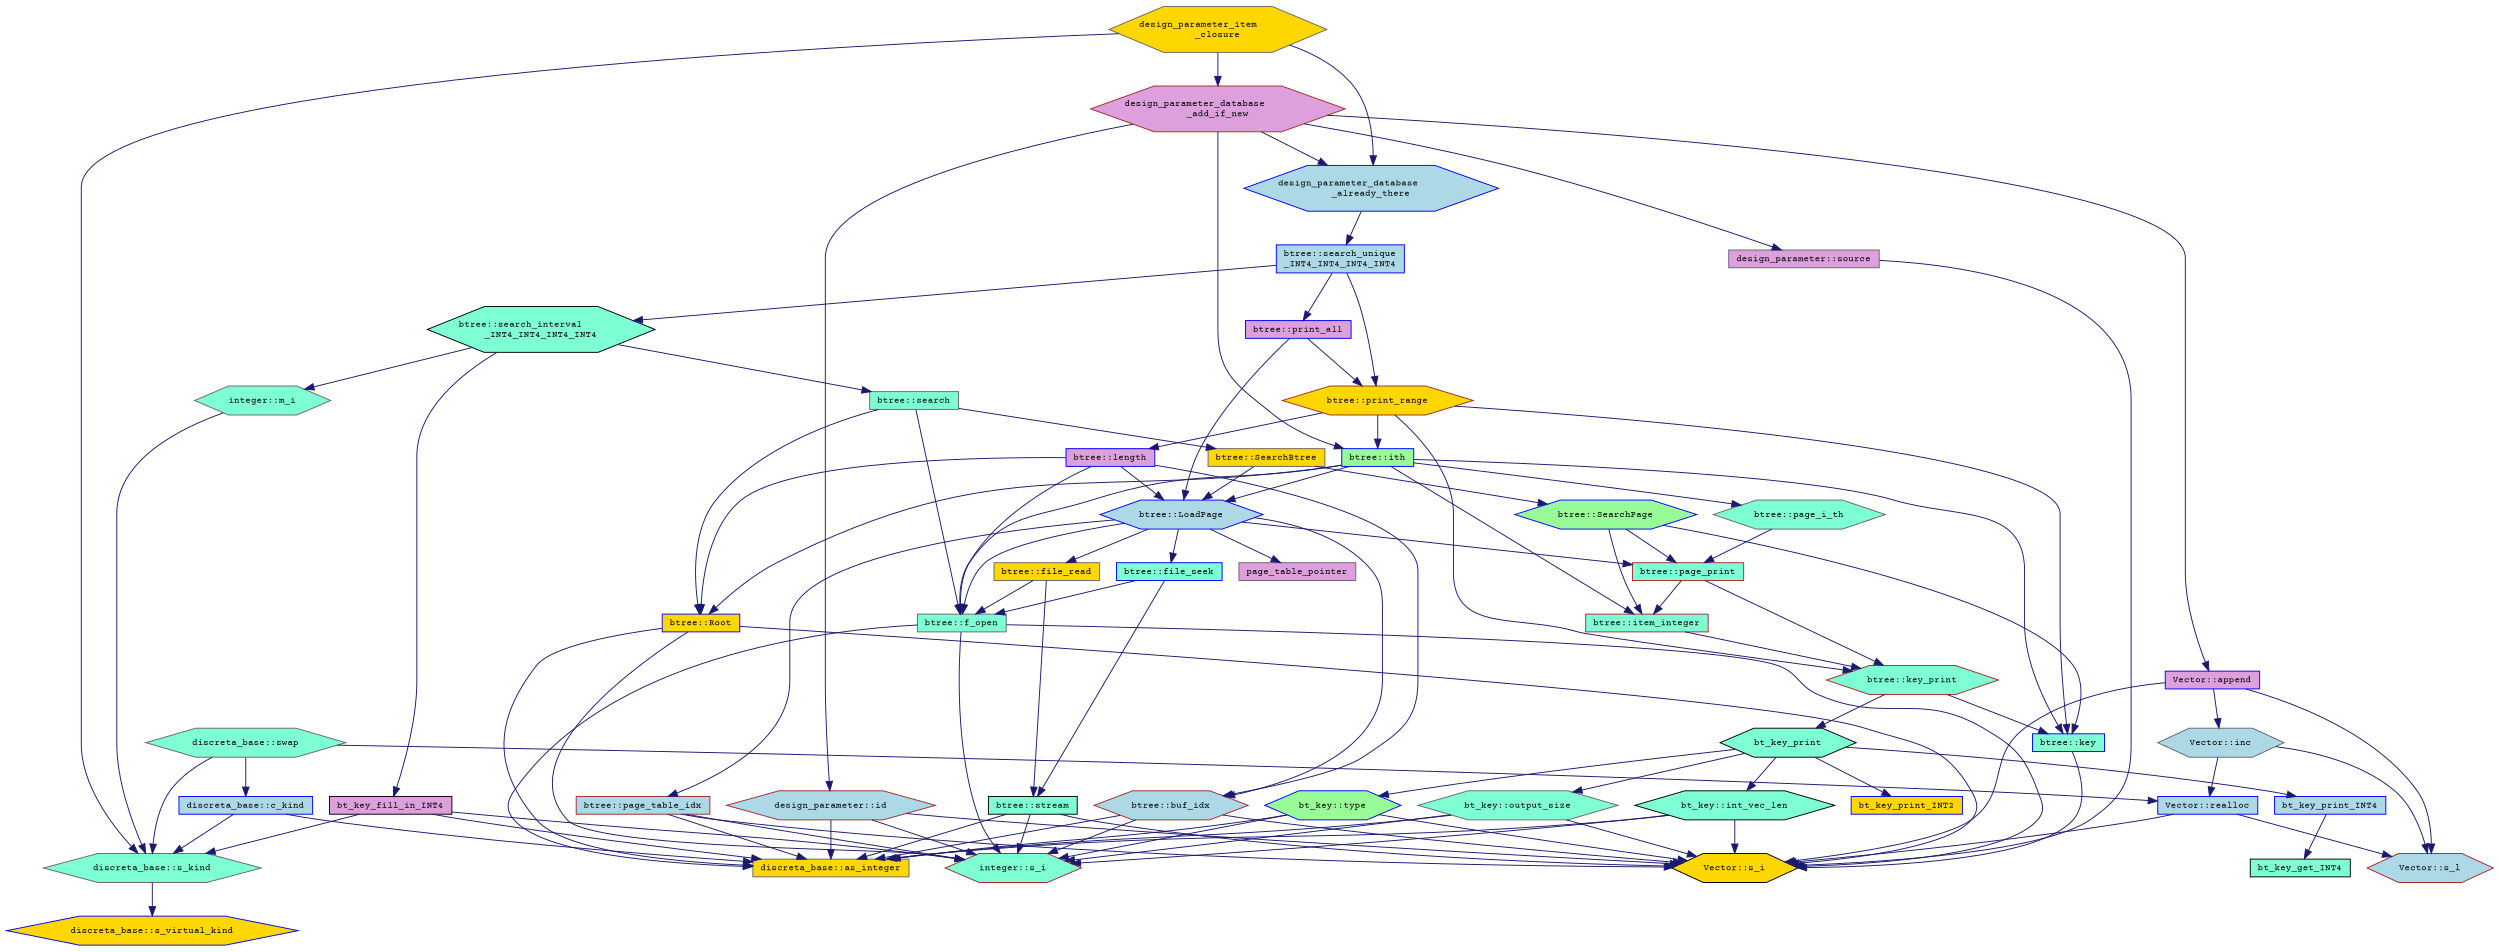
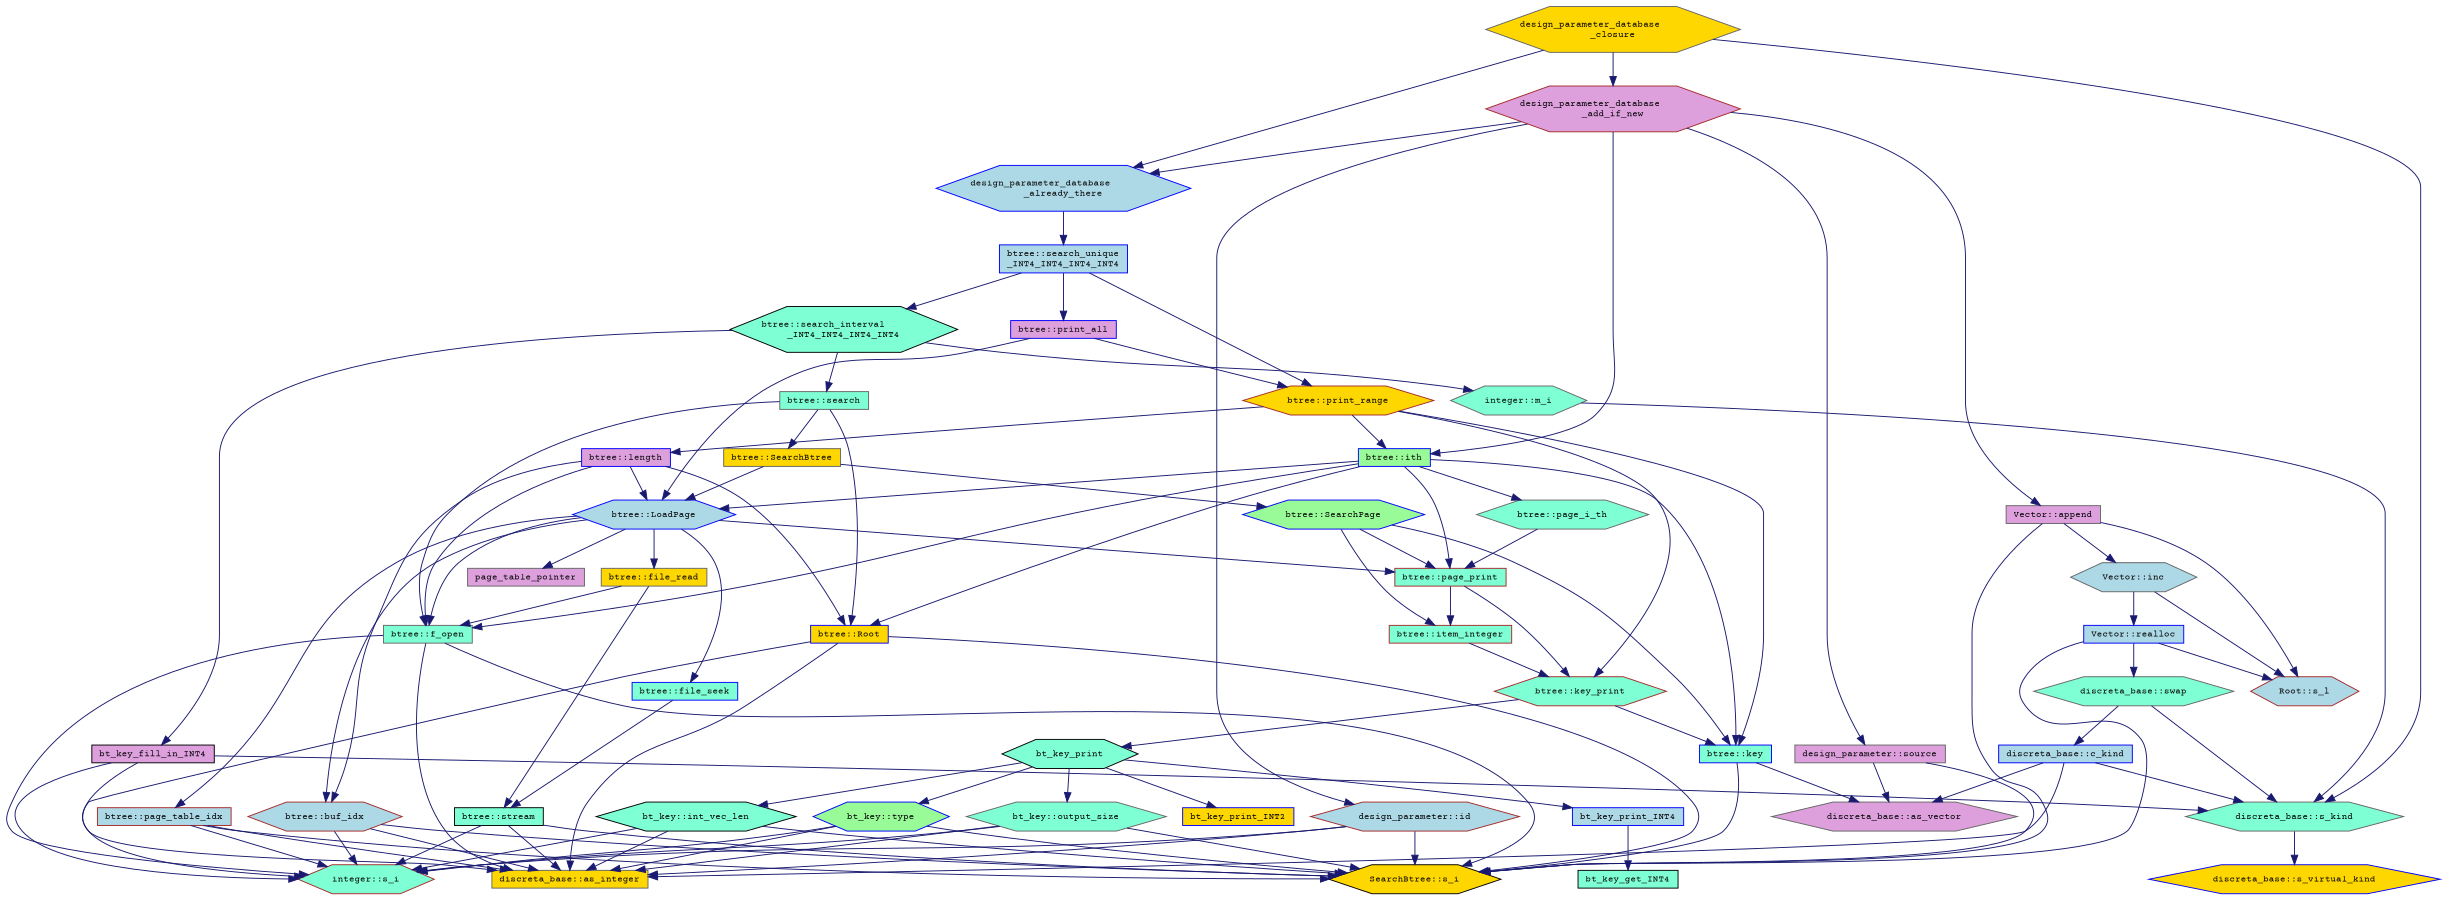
(1218, 29) -> (1613, 29)
(1508, 538) -> (1436, 508)
(1070, 596) -> none
(2212, 680) -> (2053, 515)
(1243, 766) -> (2134, 655)
none -> (1894, 817)
(1735, 868) -> (1415, 879)
(2430, 868) -> (2305, 691)
